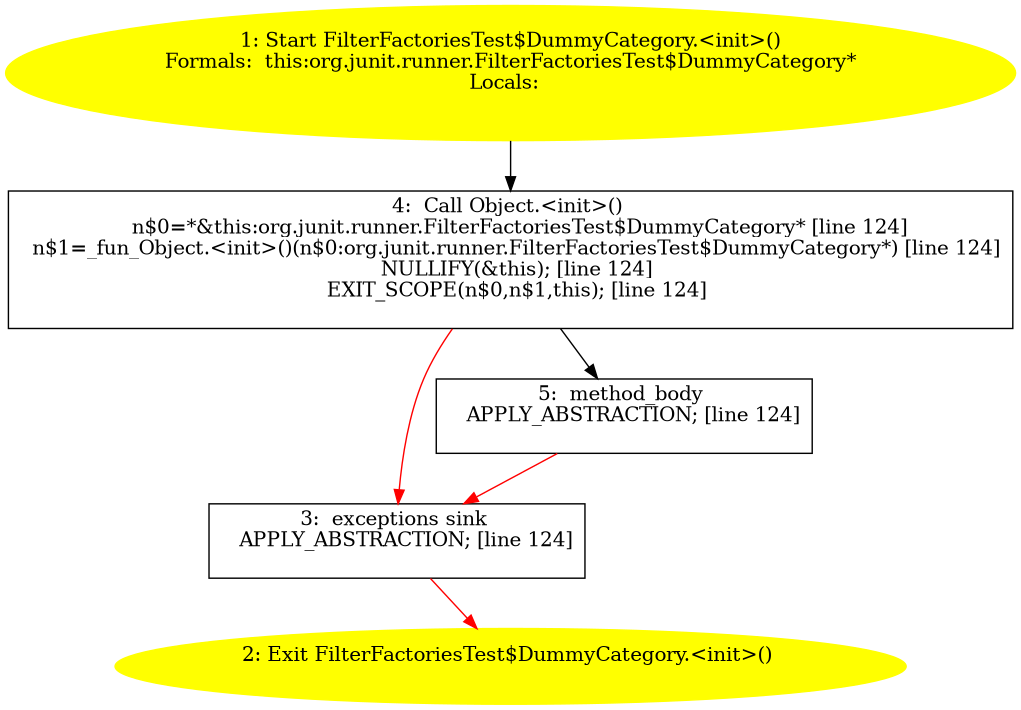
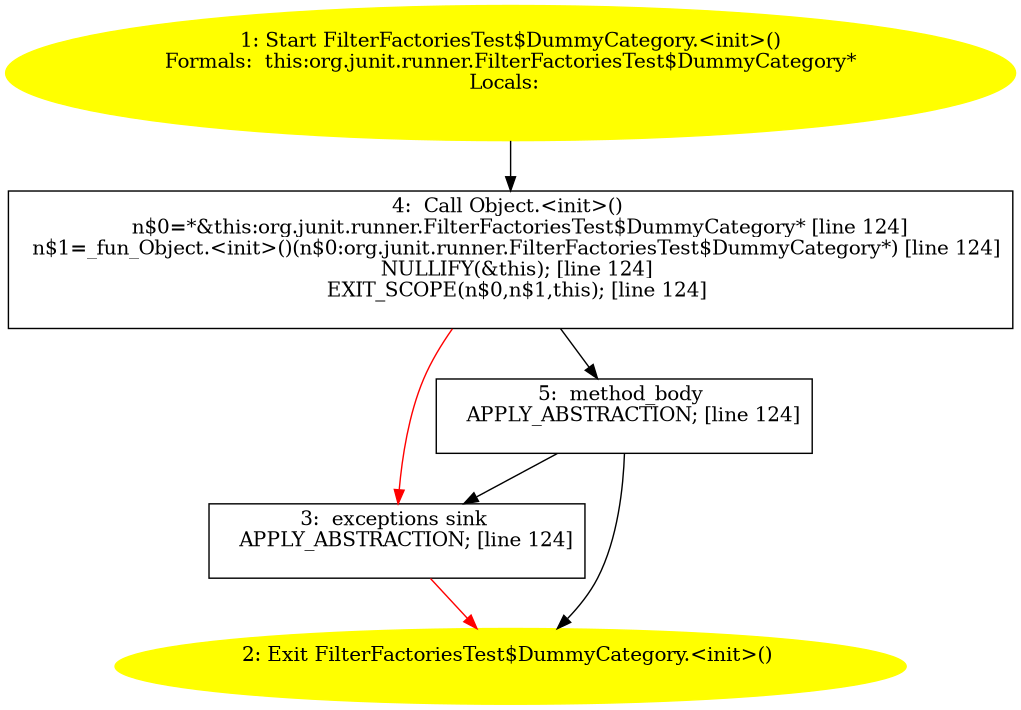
(517, 475) -> (517, 475)
none -> (612, 542)
